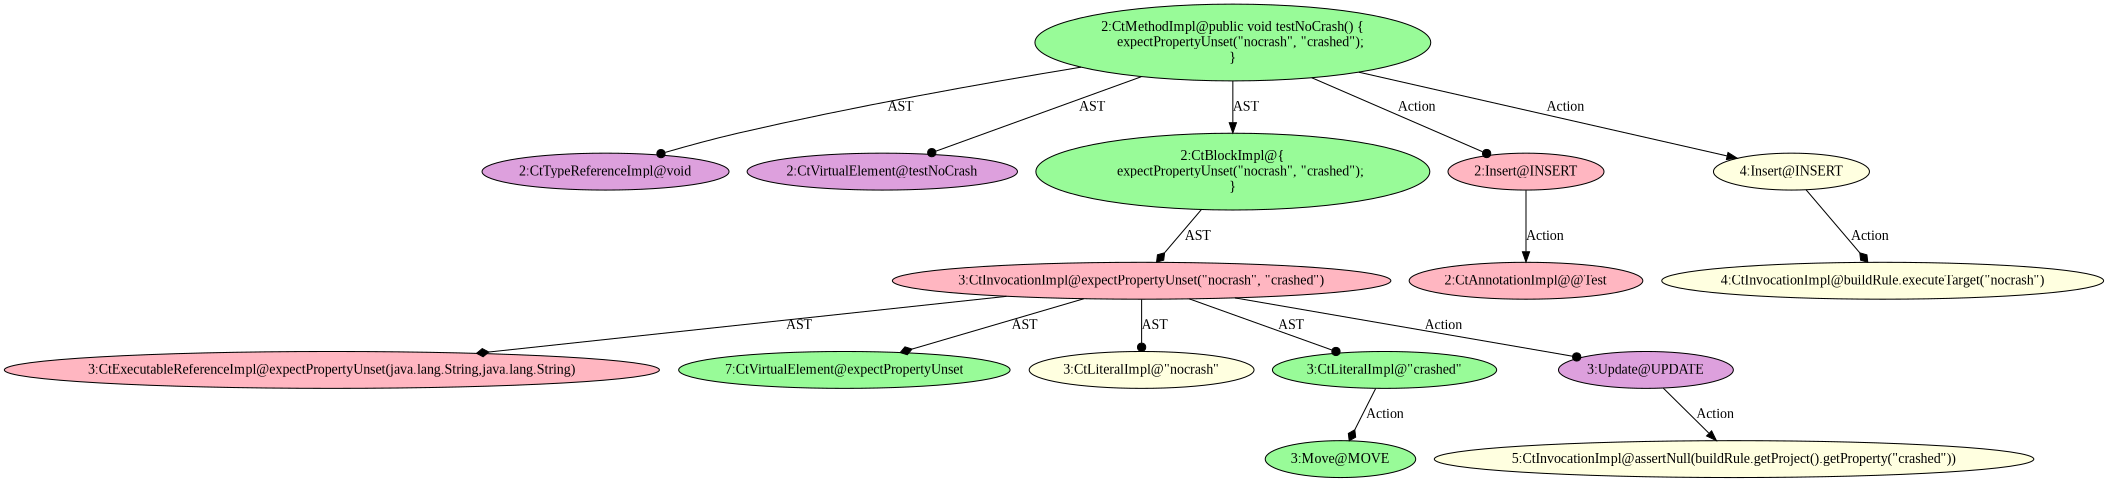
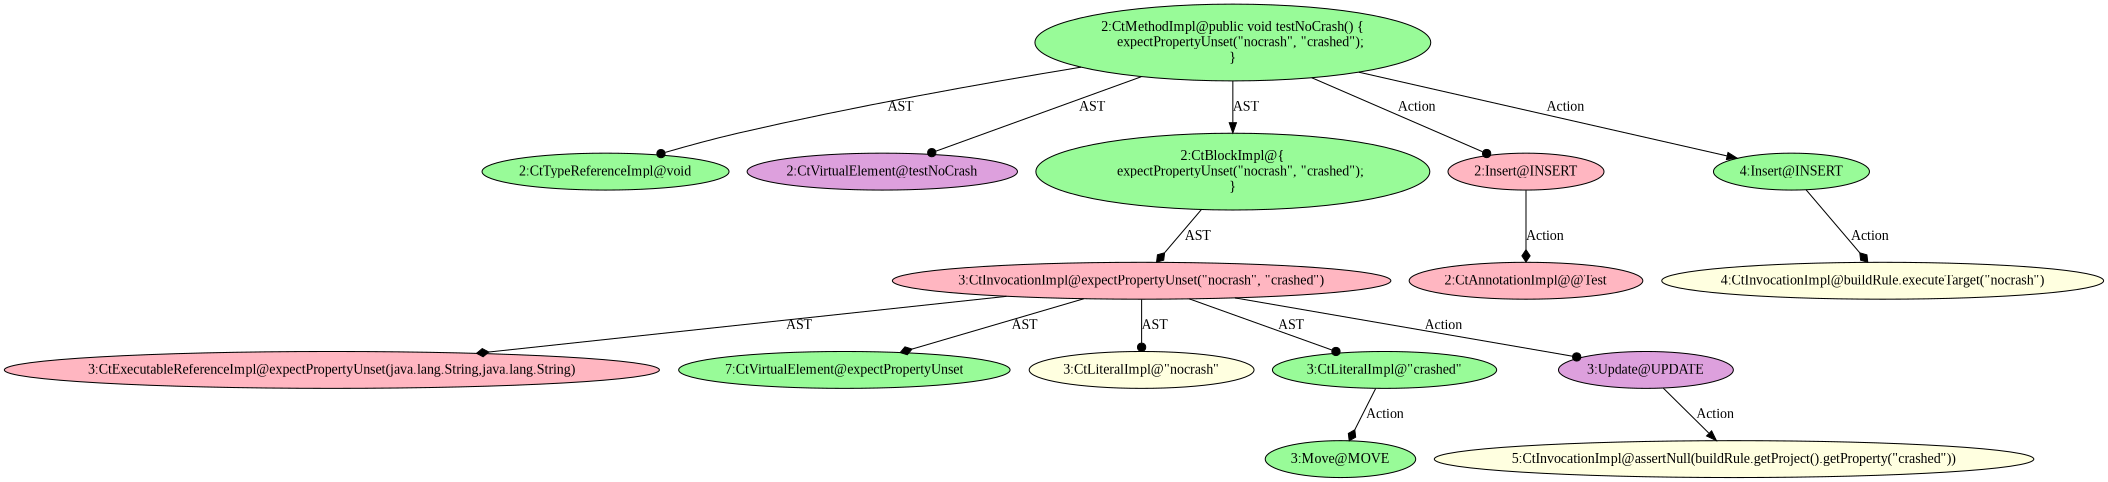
(606, 172) -> (606, 172)
(1791, 172) -> (1791, 172)
(1526, 221) -> (1526, 220)
